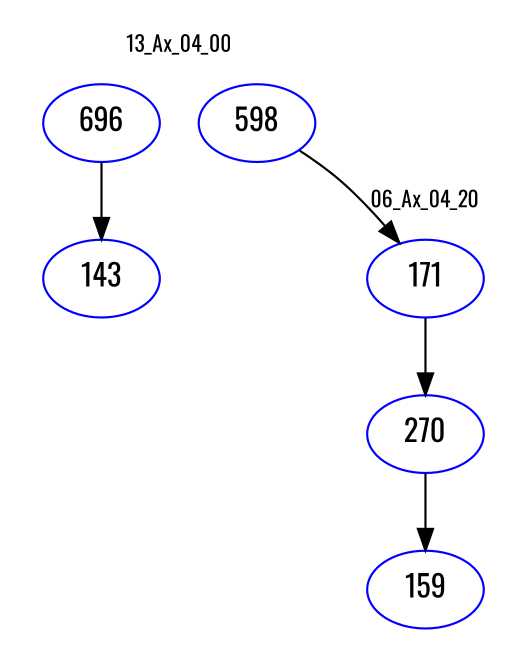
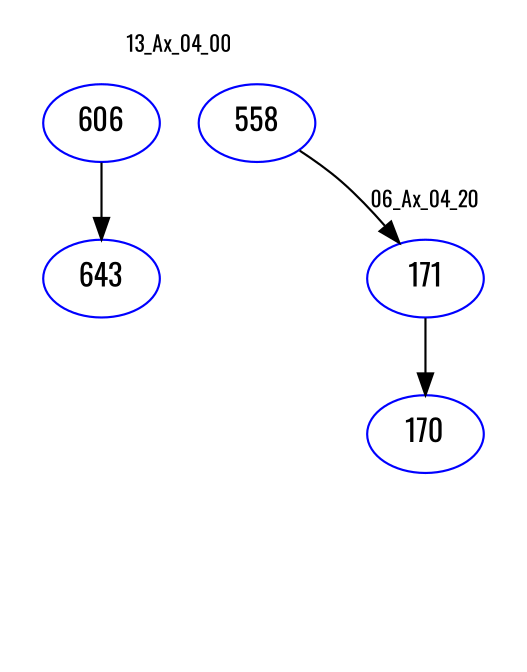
(102, 123) -> (102, 123)
(257, 123) -> (257, 123)
(102, 279) -> (102, 279)
(425, 434) -> (425, 434)
(425, 590) -> none
